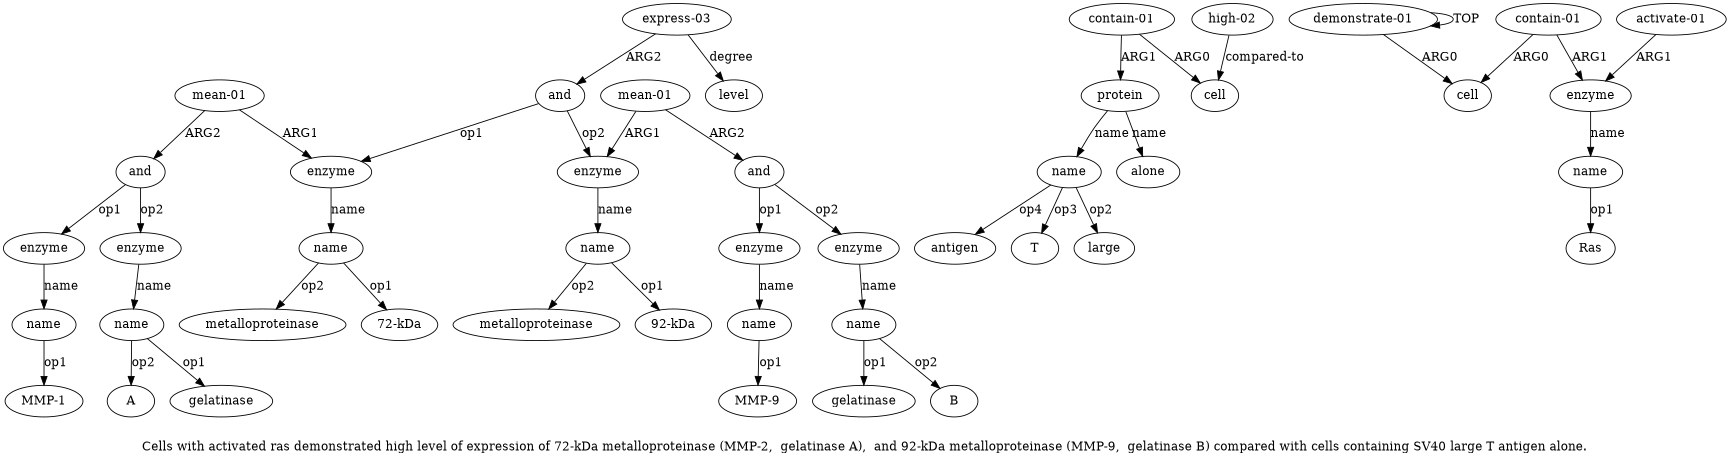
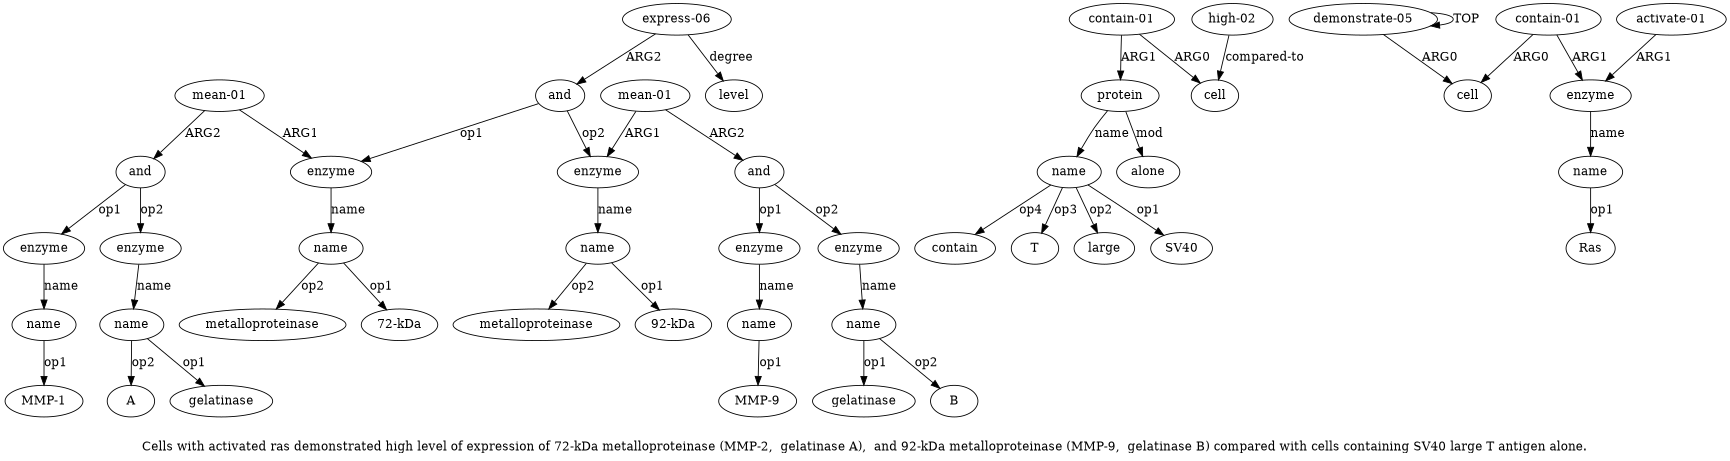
(677, 19) -> (677, 19)
(1363, 19) -> (1363, 19)
(1150, 134) -> (1150, 134)
(955, 248) -> (955, 248)
none -> (1182, 248)
